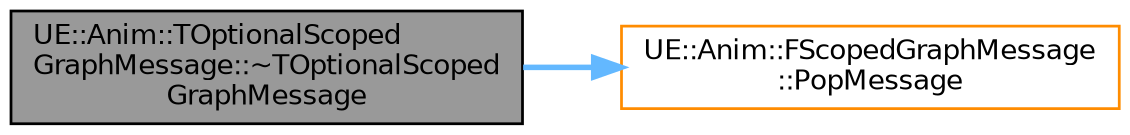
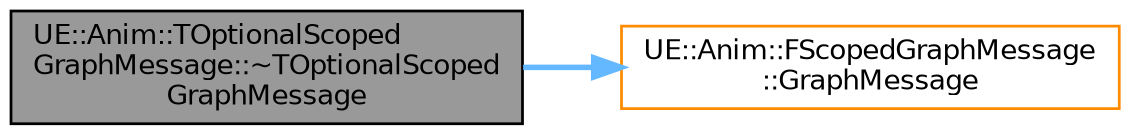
(870, 67) -> (870, 67)
